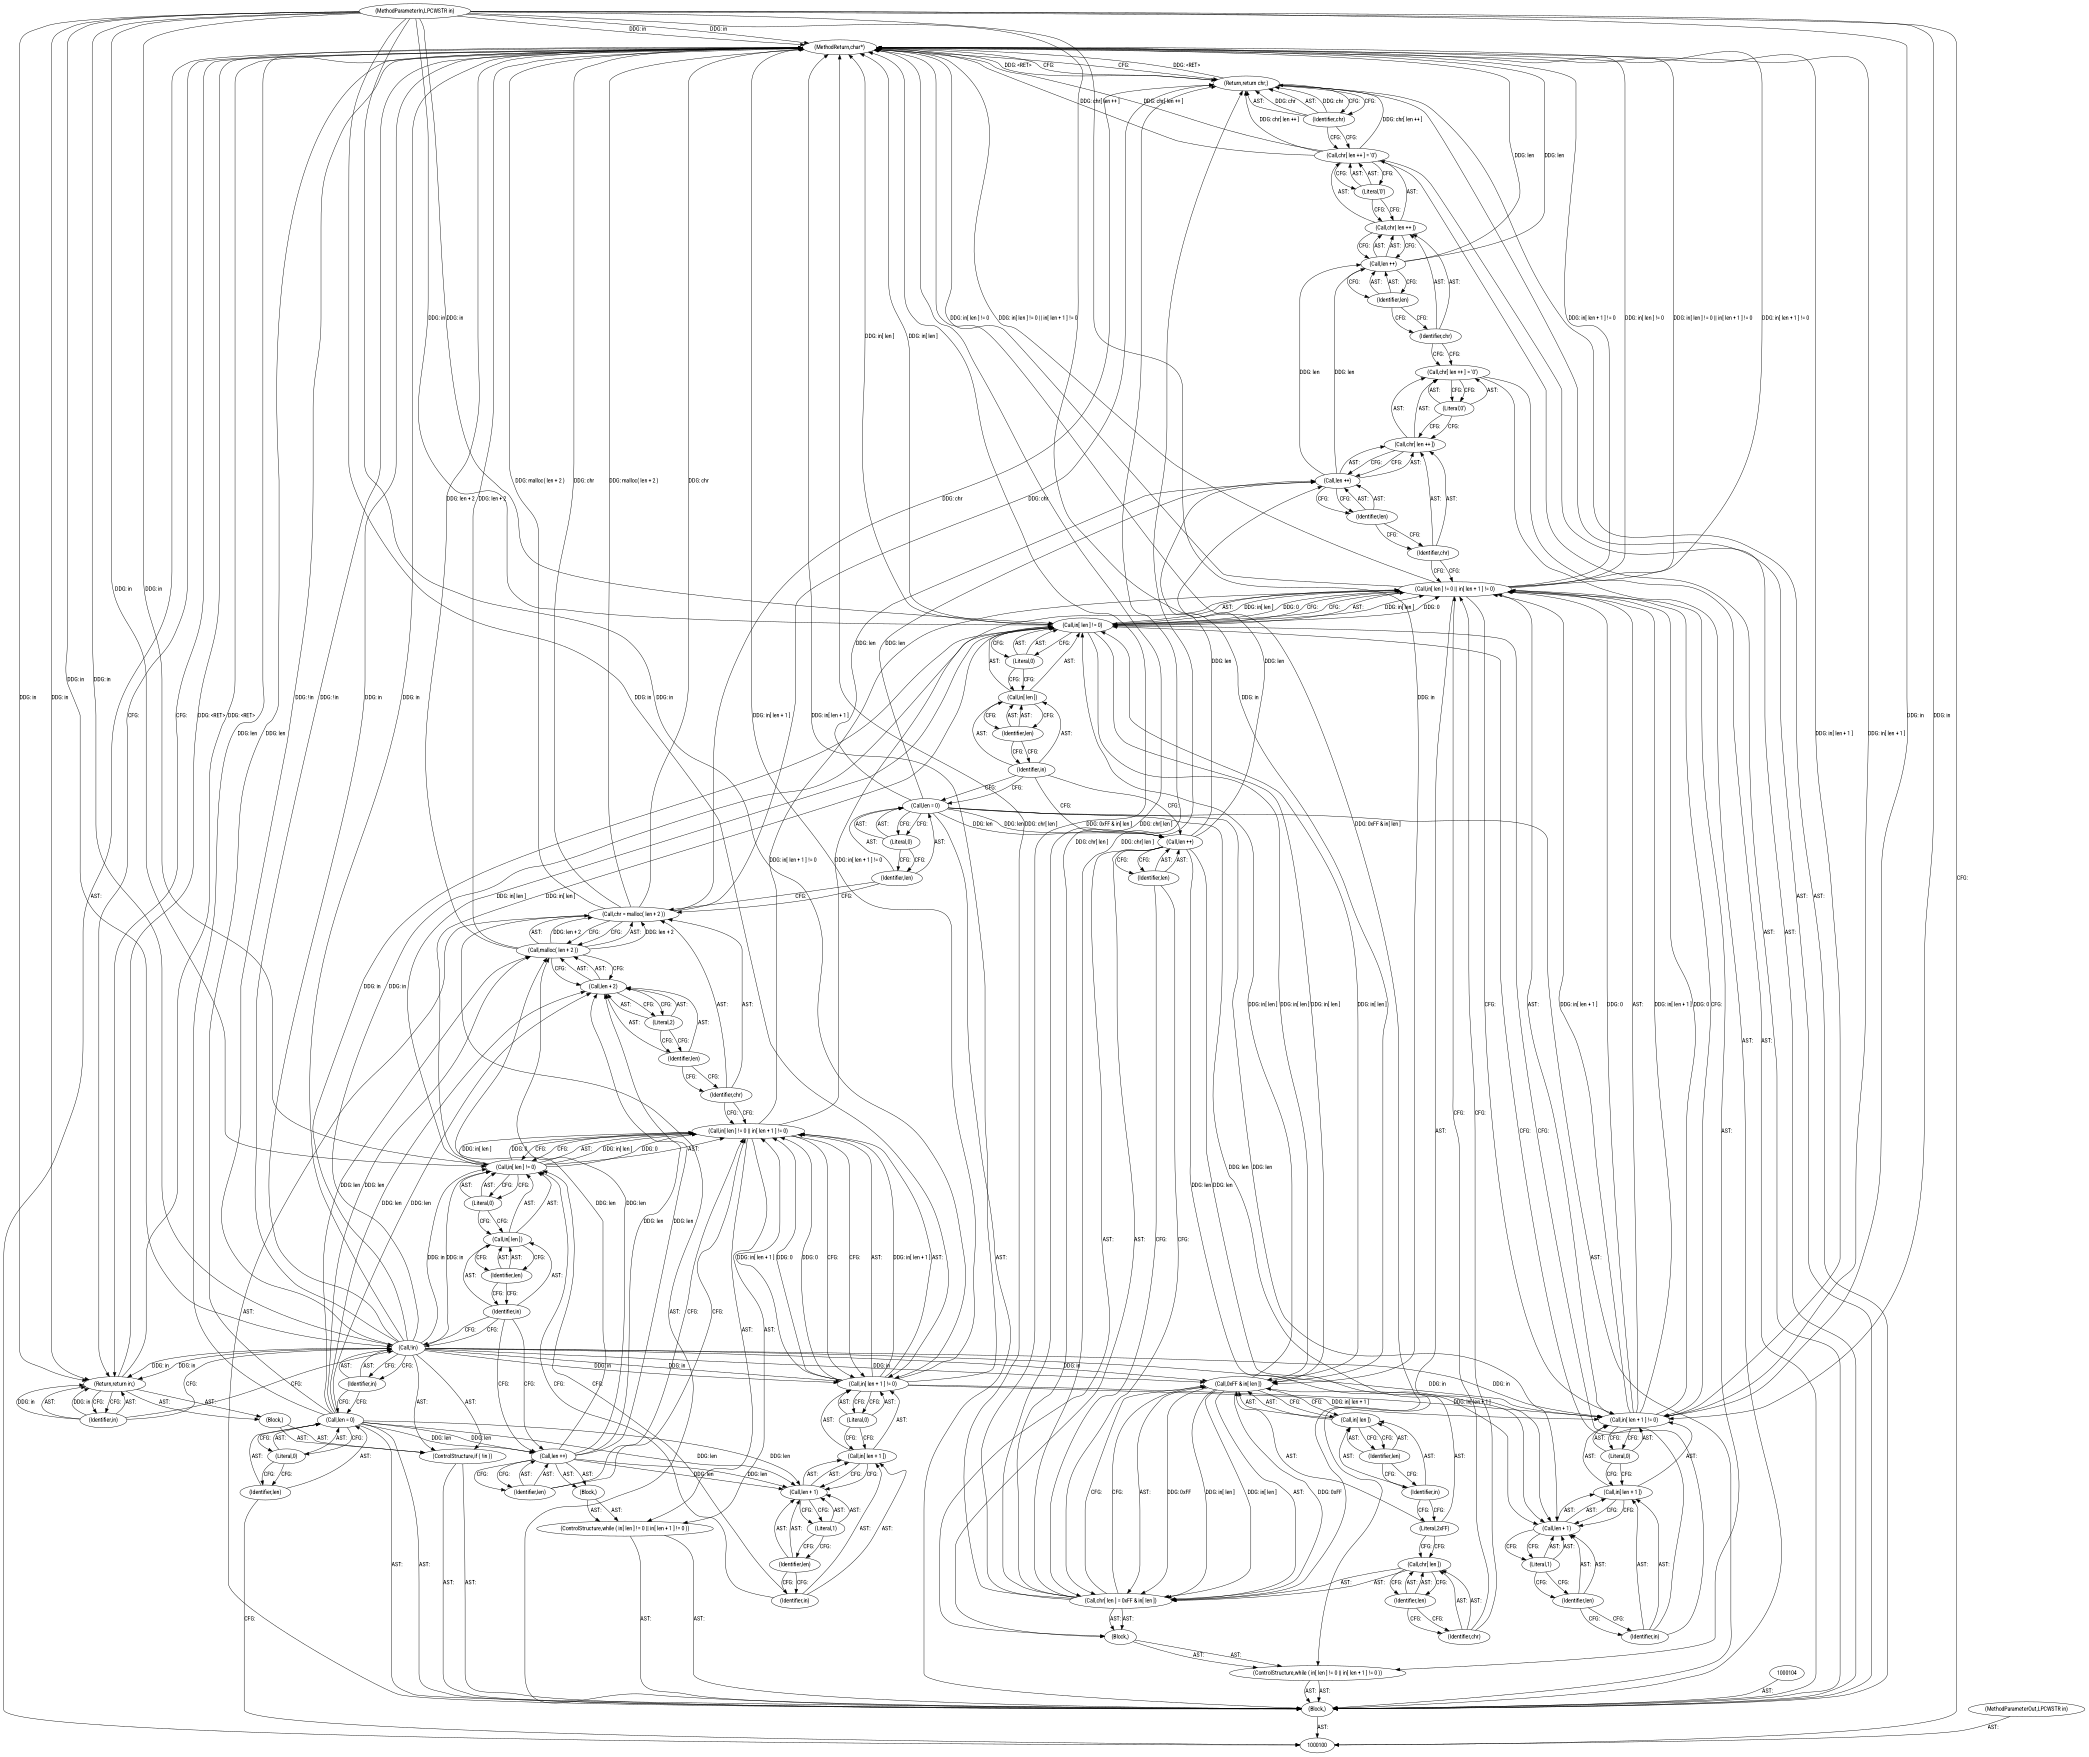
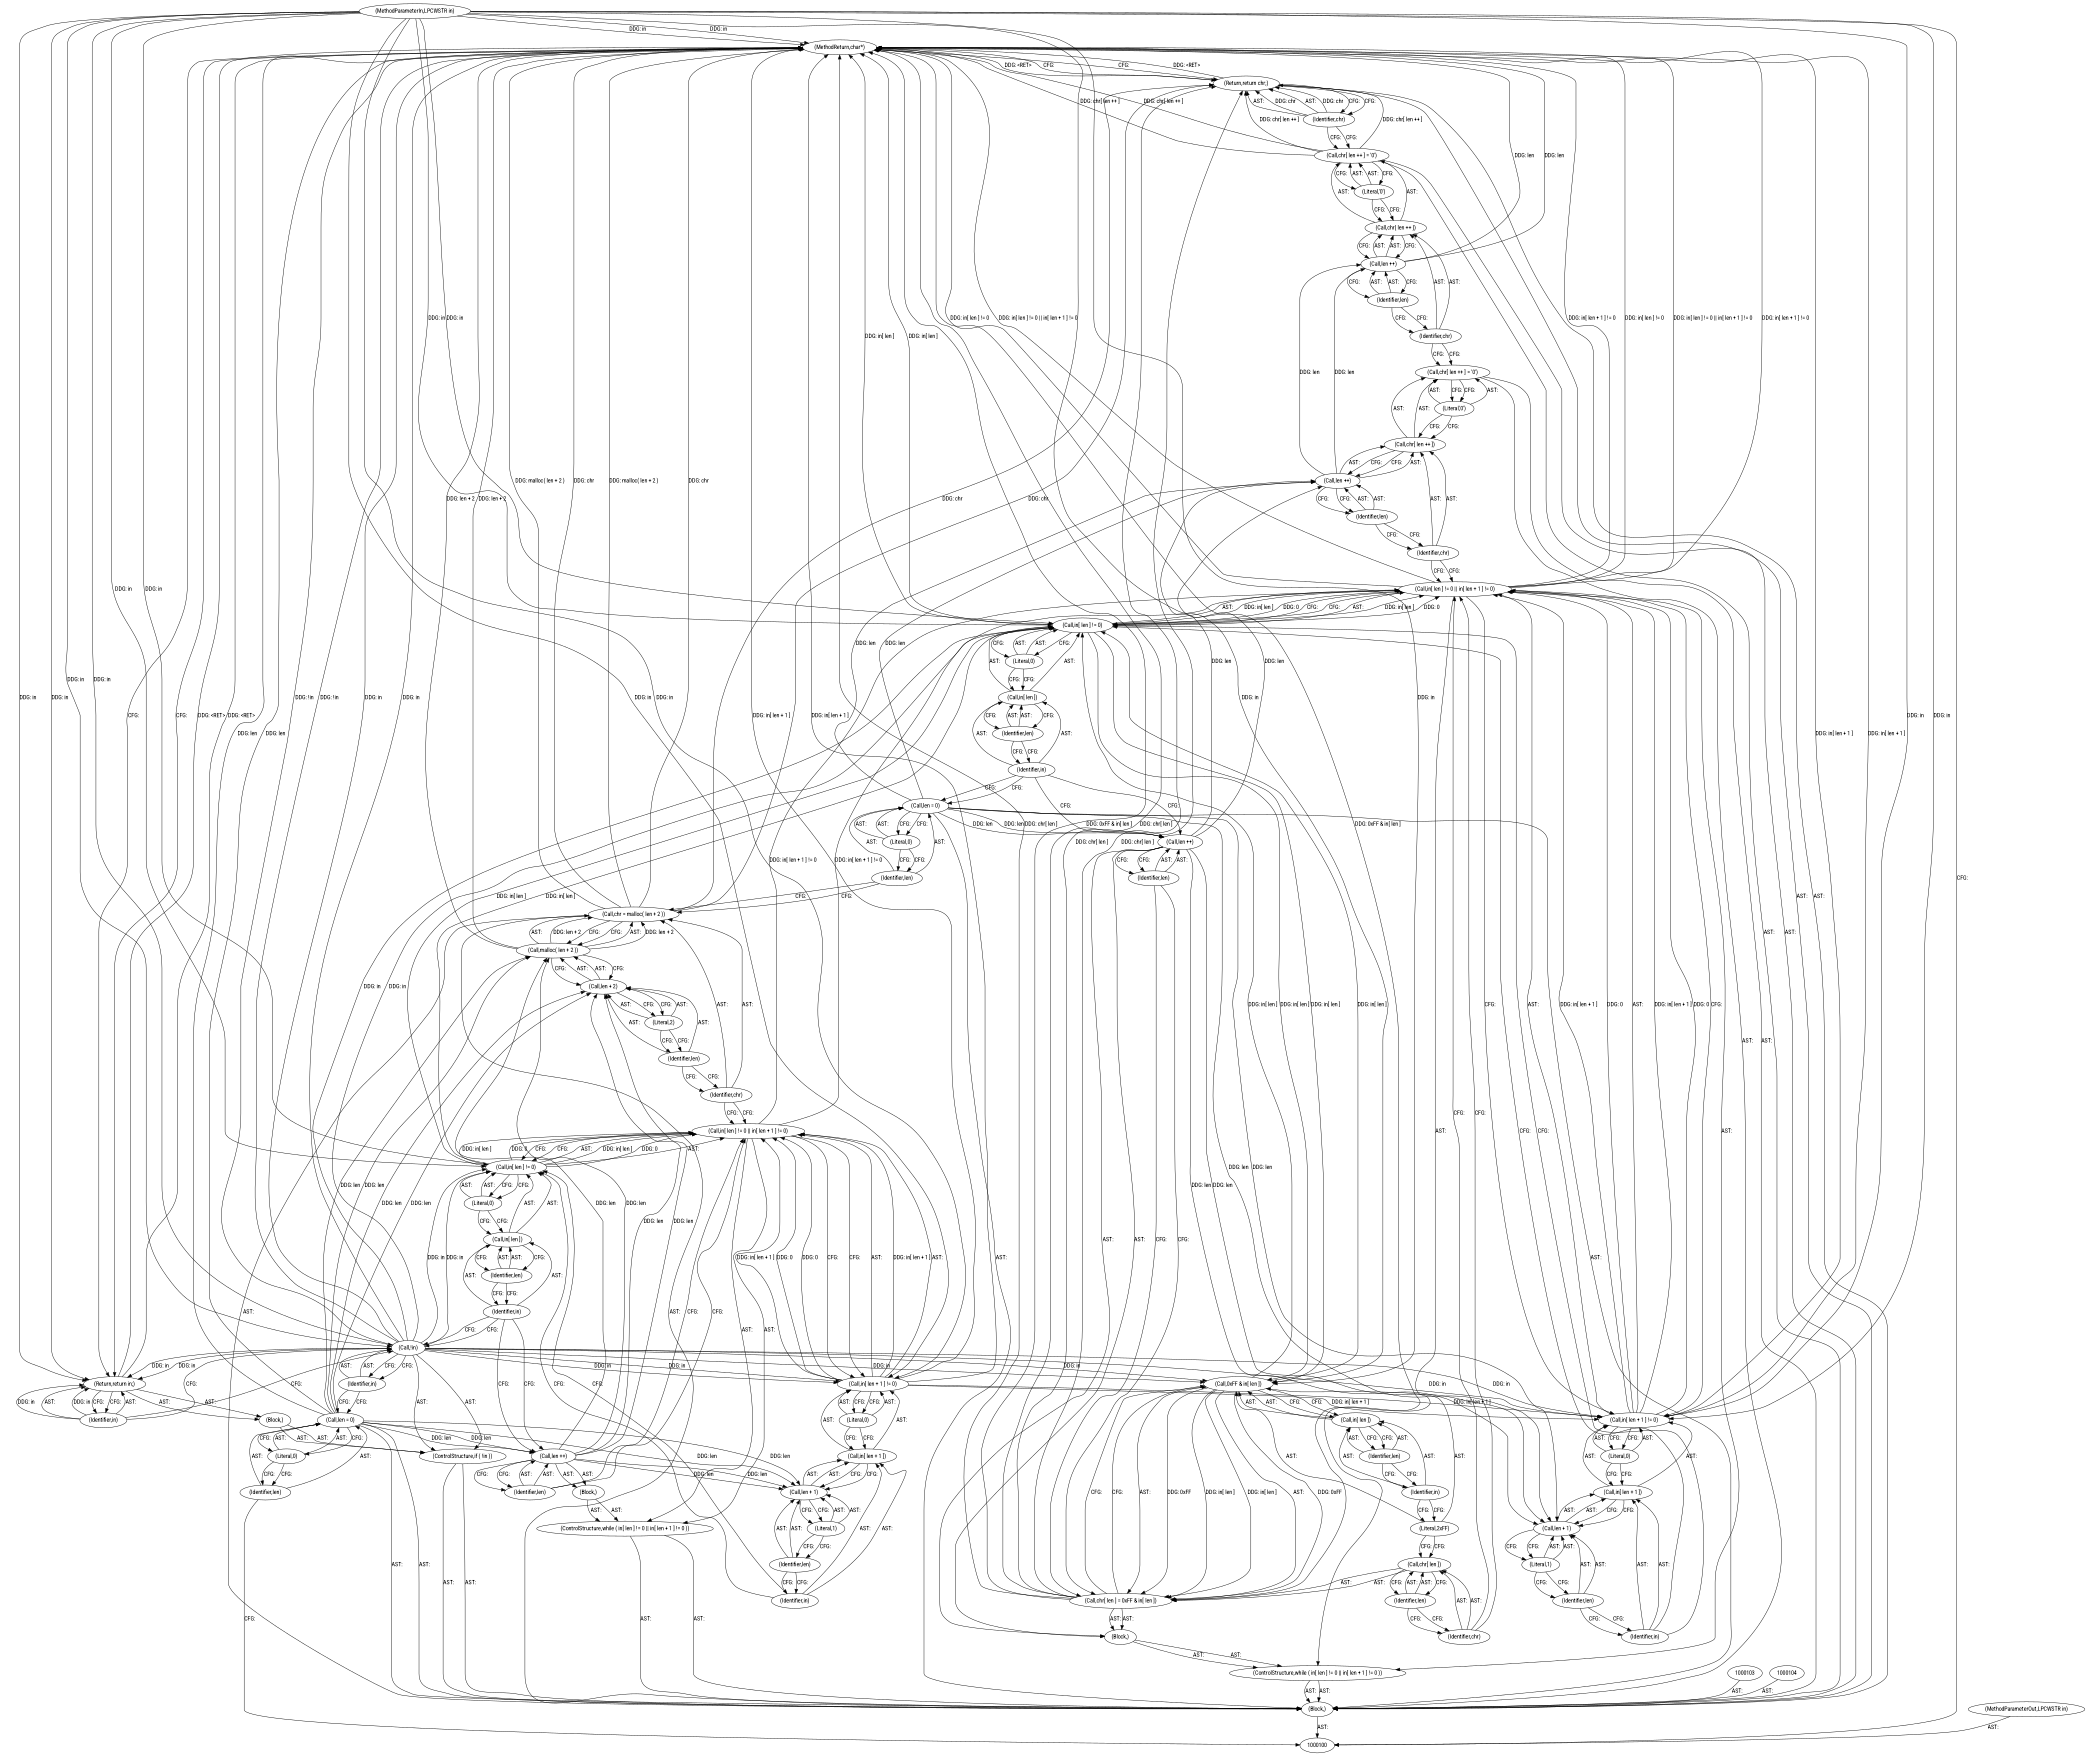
(66, 1130) -> none
none -> (1745, 1673)
